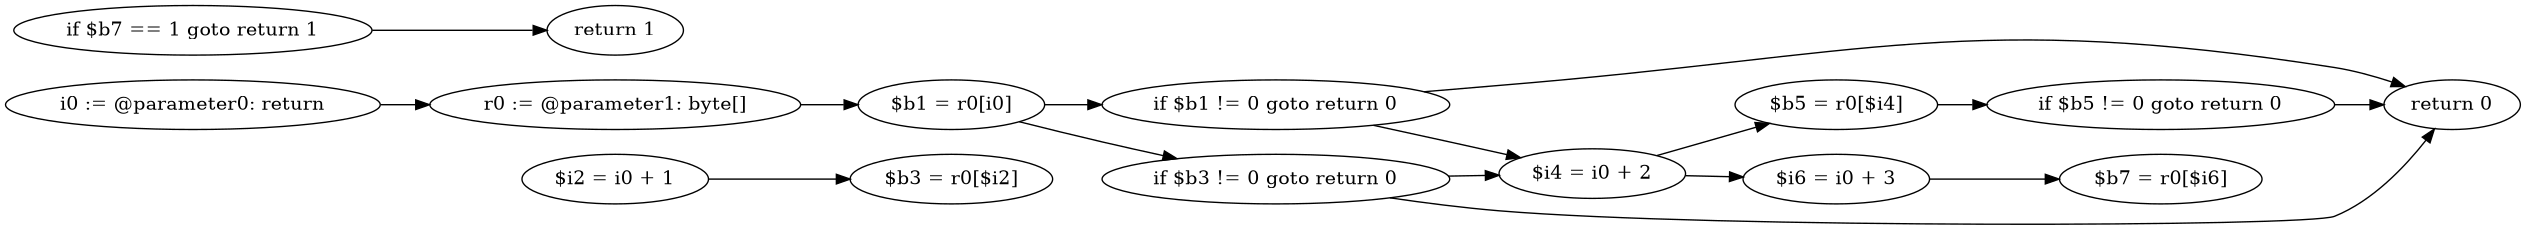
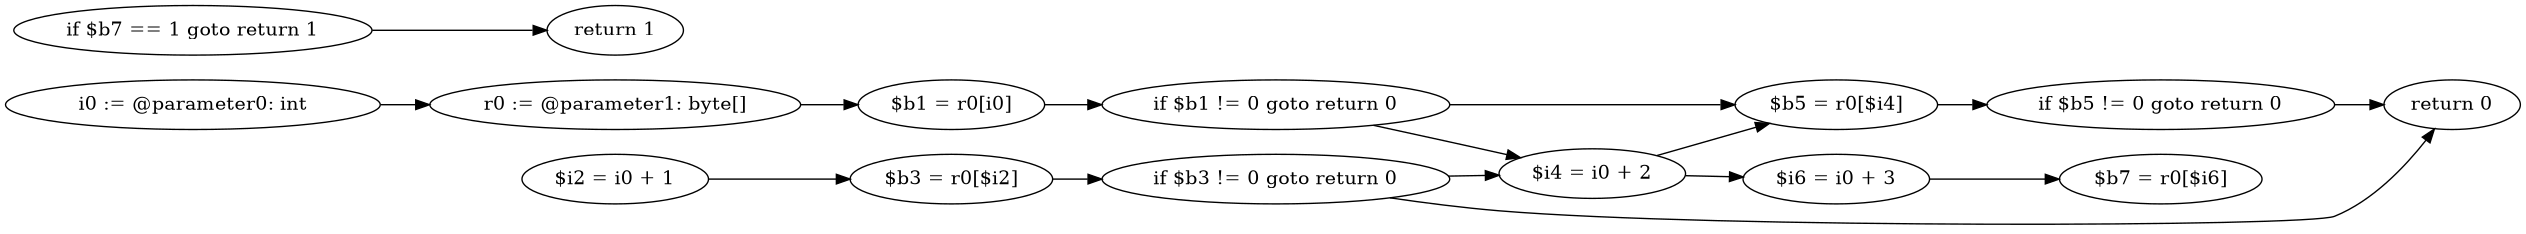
(1909, 45) -> (1585, 105)
(193, 105) -> (193, 105)
(1091, 139) -> (1070, 179)
